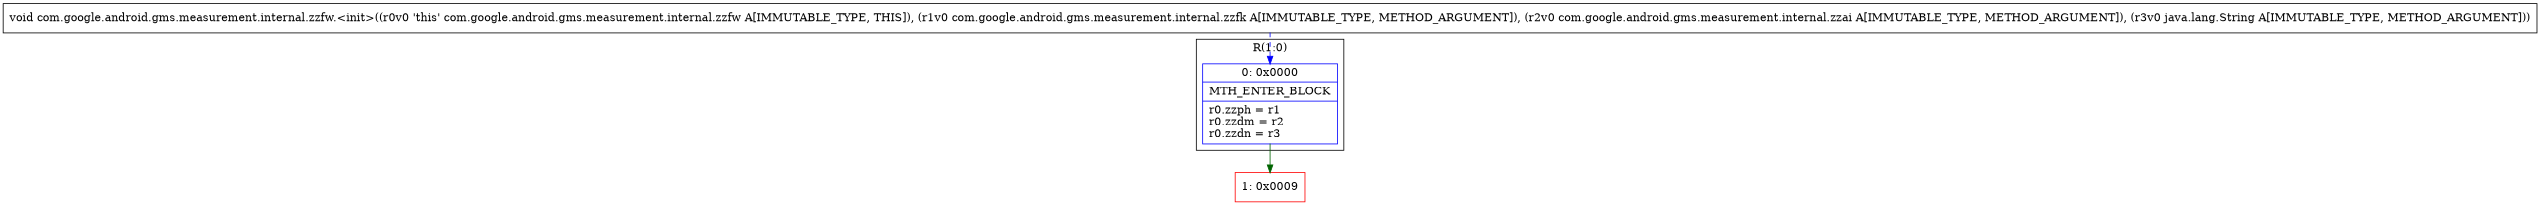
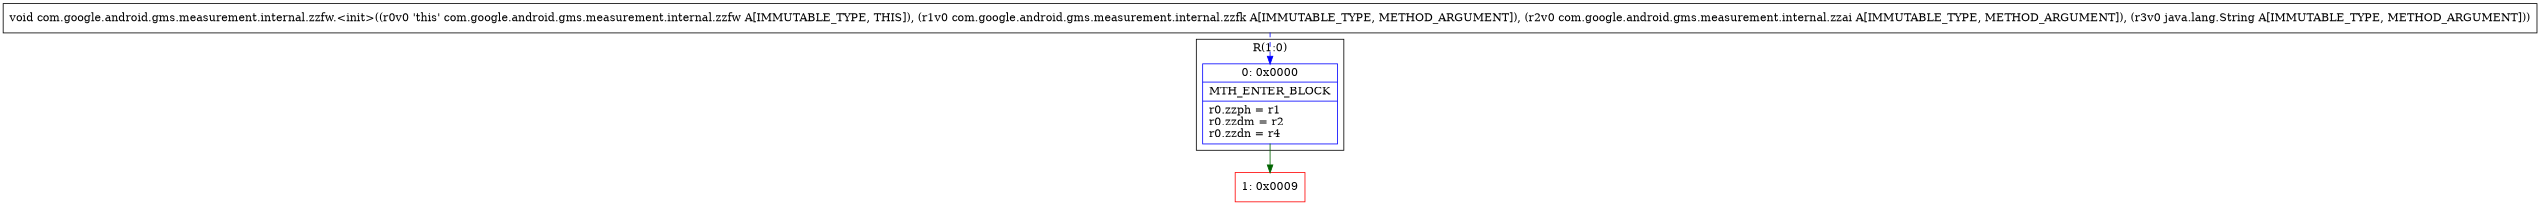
(1245, 134) -> (1245, 134)
